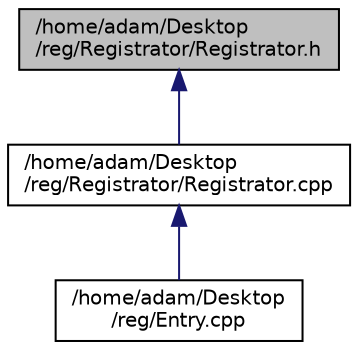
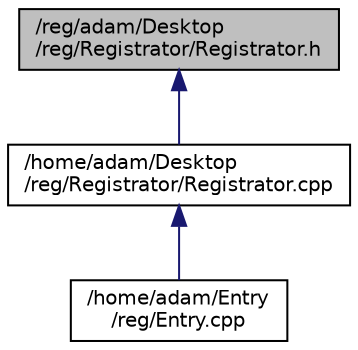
(179, 39) -> (179, 39)
(179, 311) -> (179, 311)
